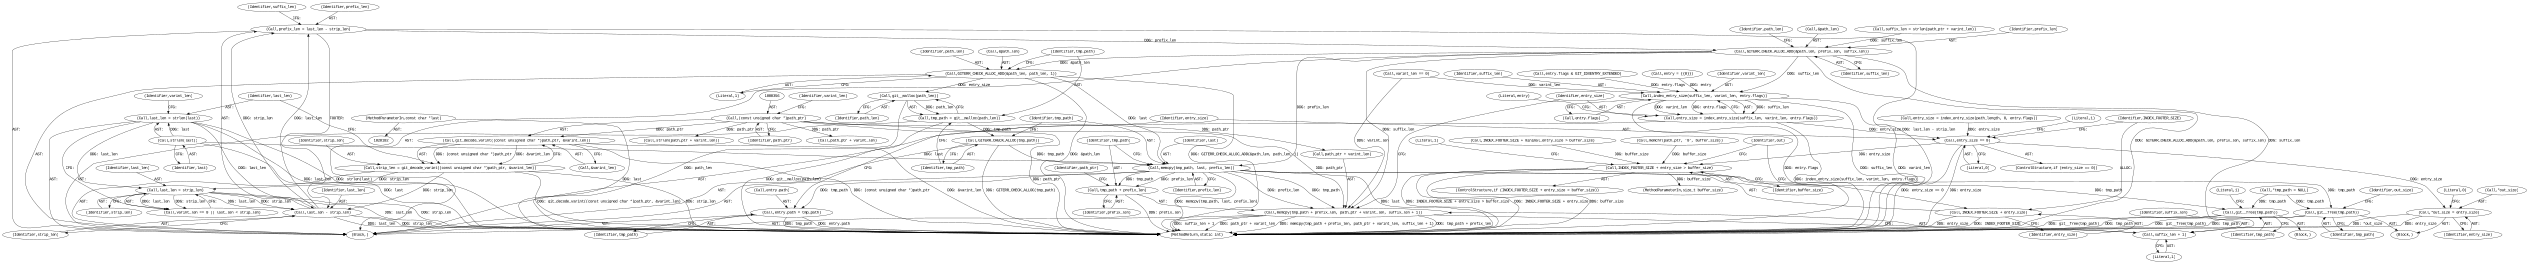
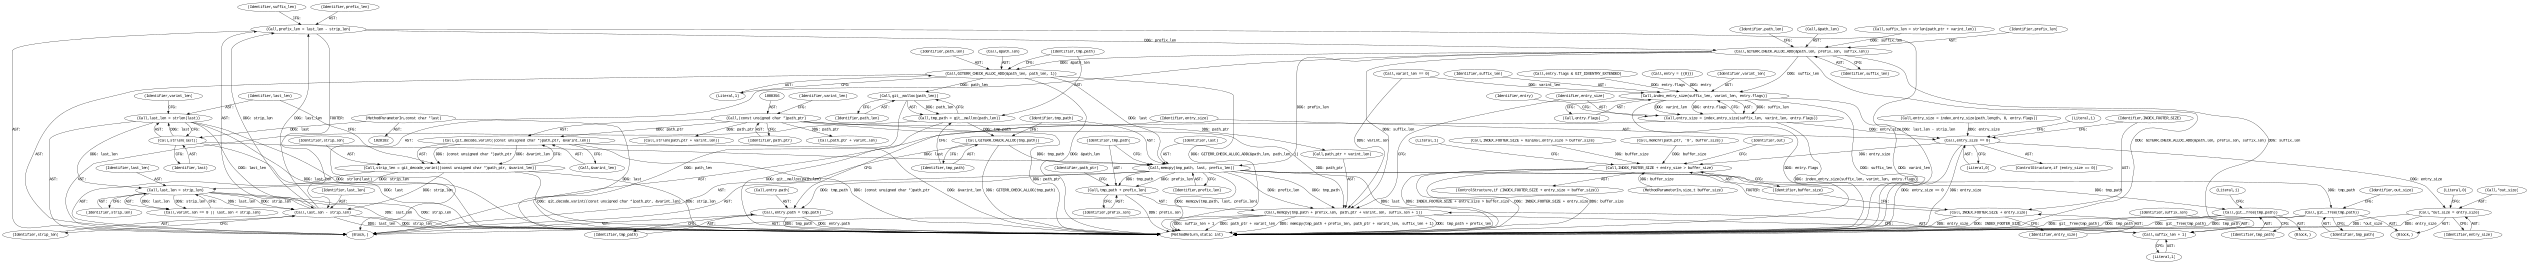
(974, 85) -> (974, 85)
(1514, 96) -> (1514, 96)
none -> (288, 128)
(2127, 168) -> (2127, 168)
(66, 174) -> (191, 128)
(1674, 178) -> (1641, 183)
(1852, 188) -> (1881, 203)
(1754, 190) -> (1754, 190)
(2284, 190) -> none
